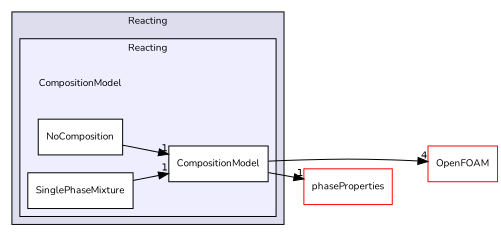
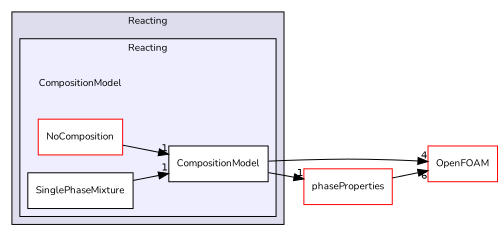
(80, 137) -> (80, 137)
none -> (405, 175)
